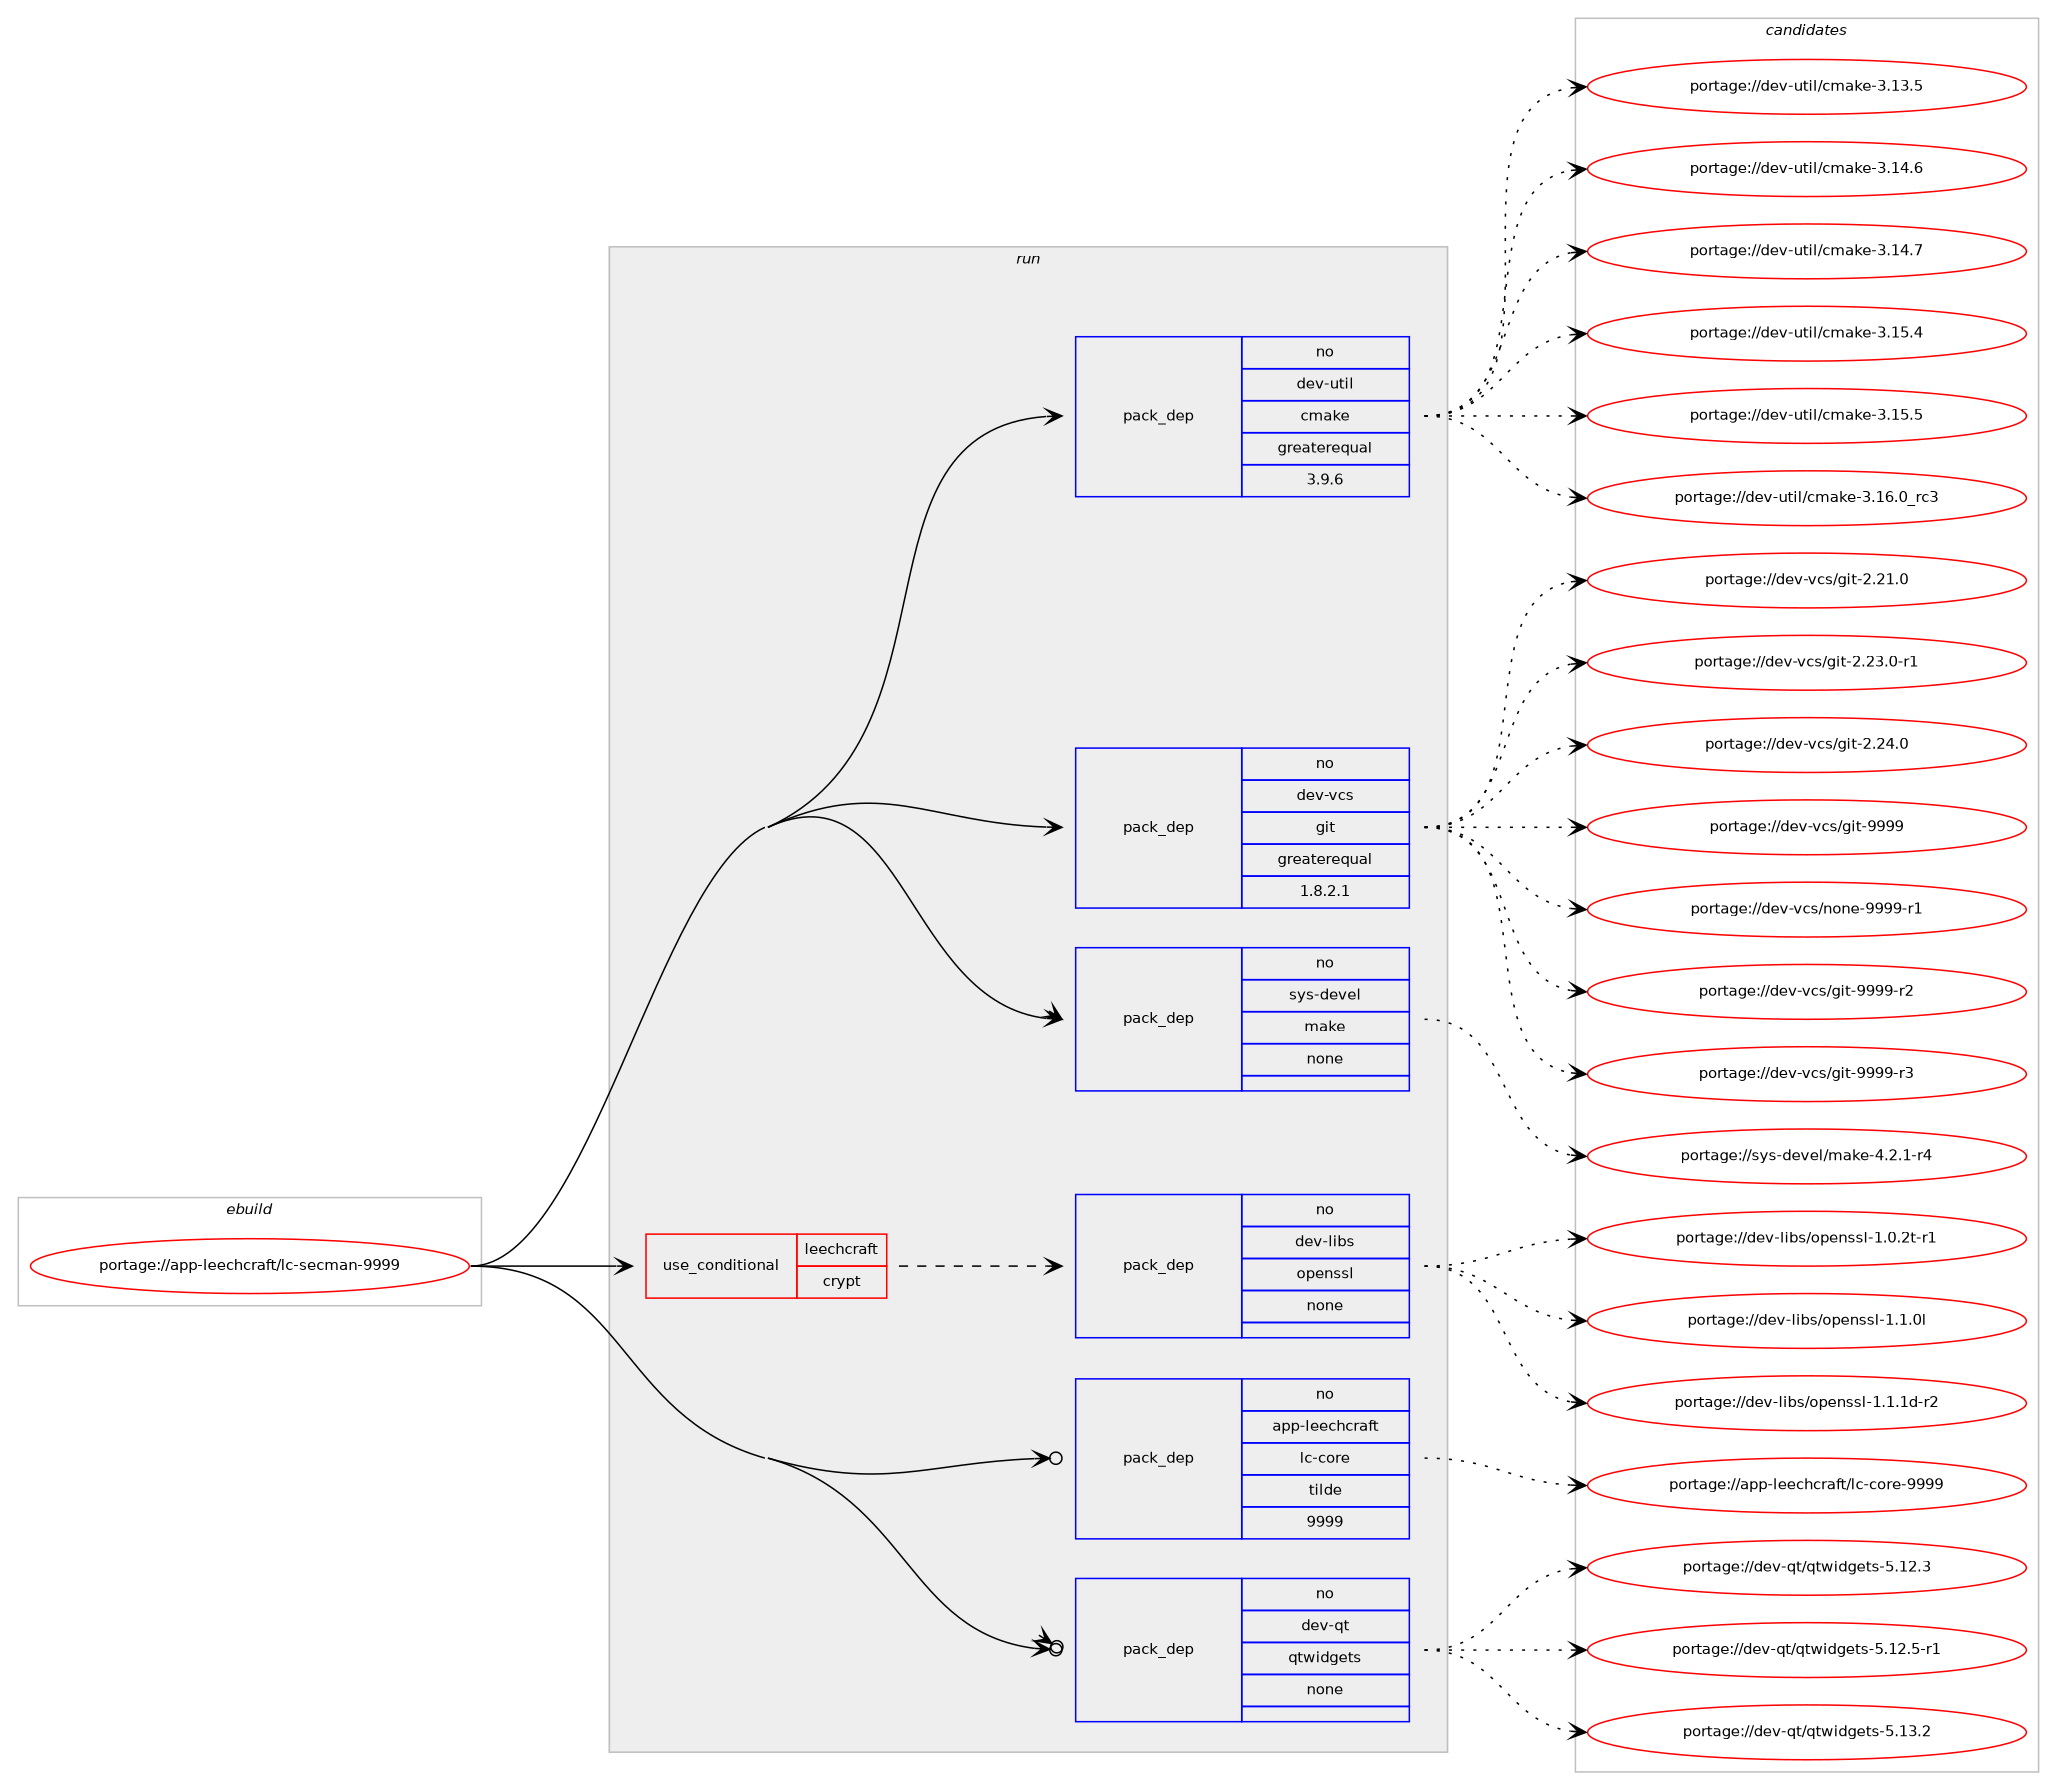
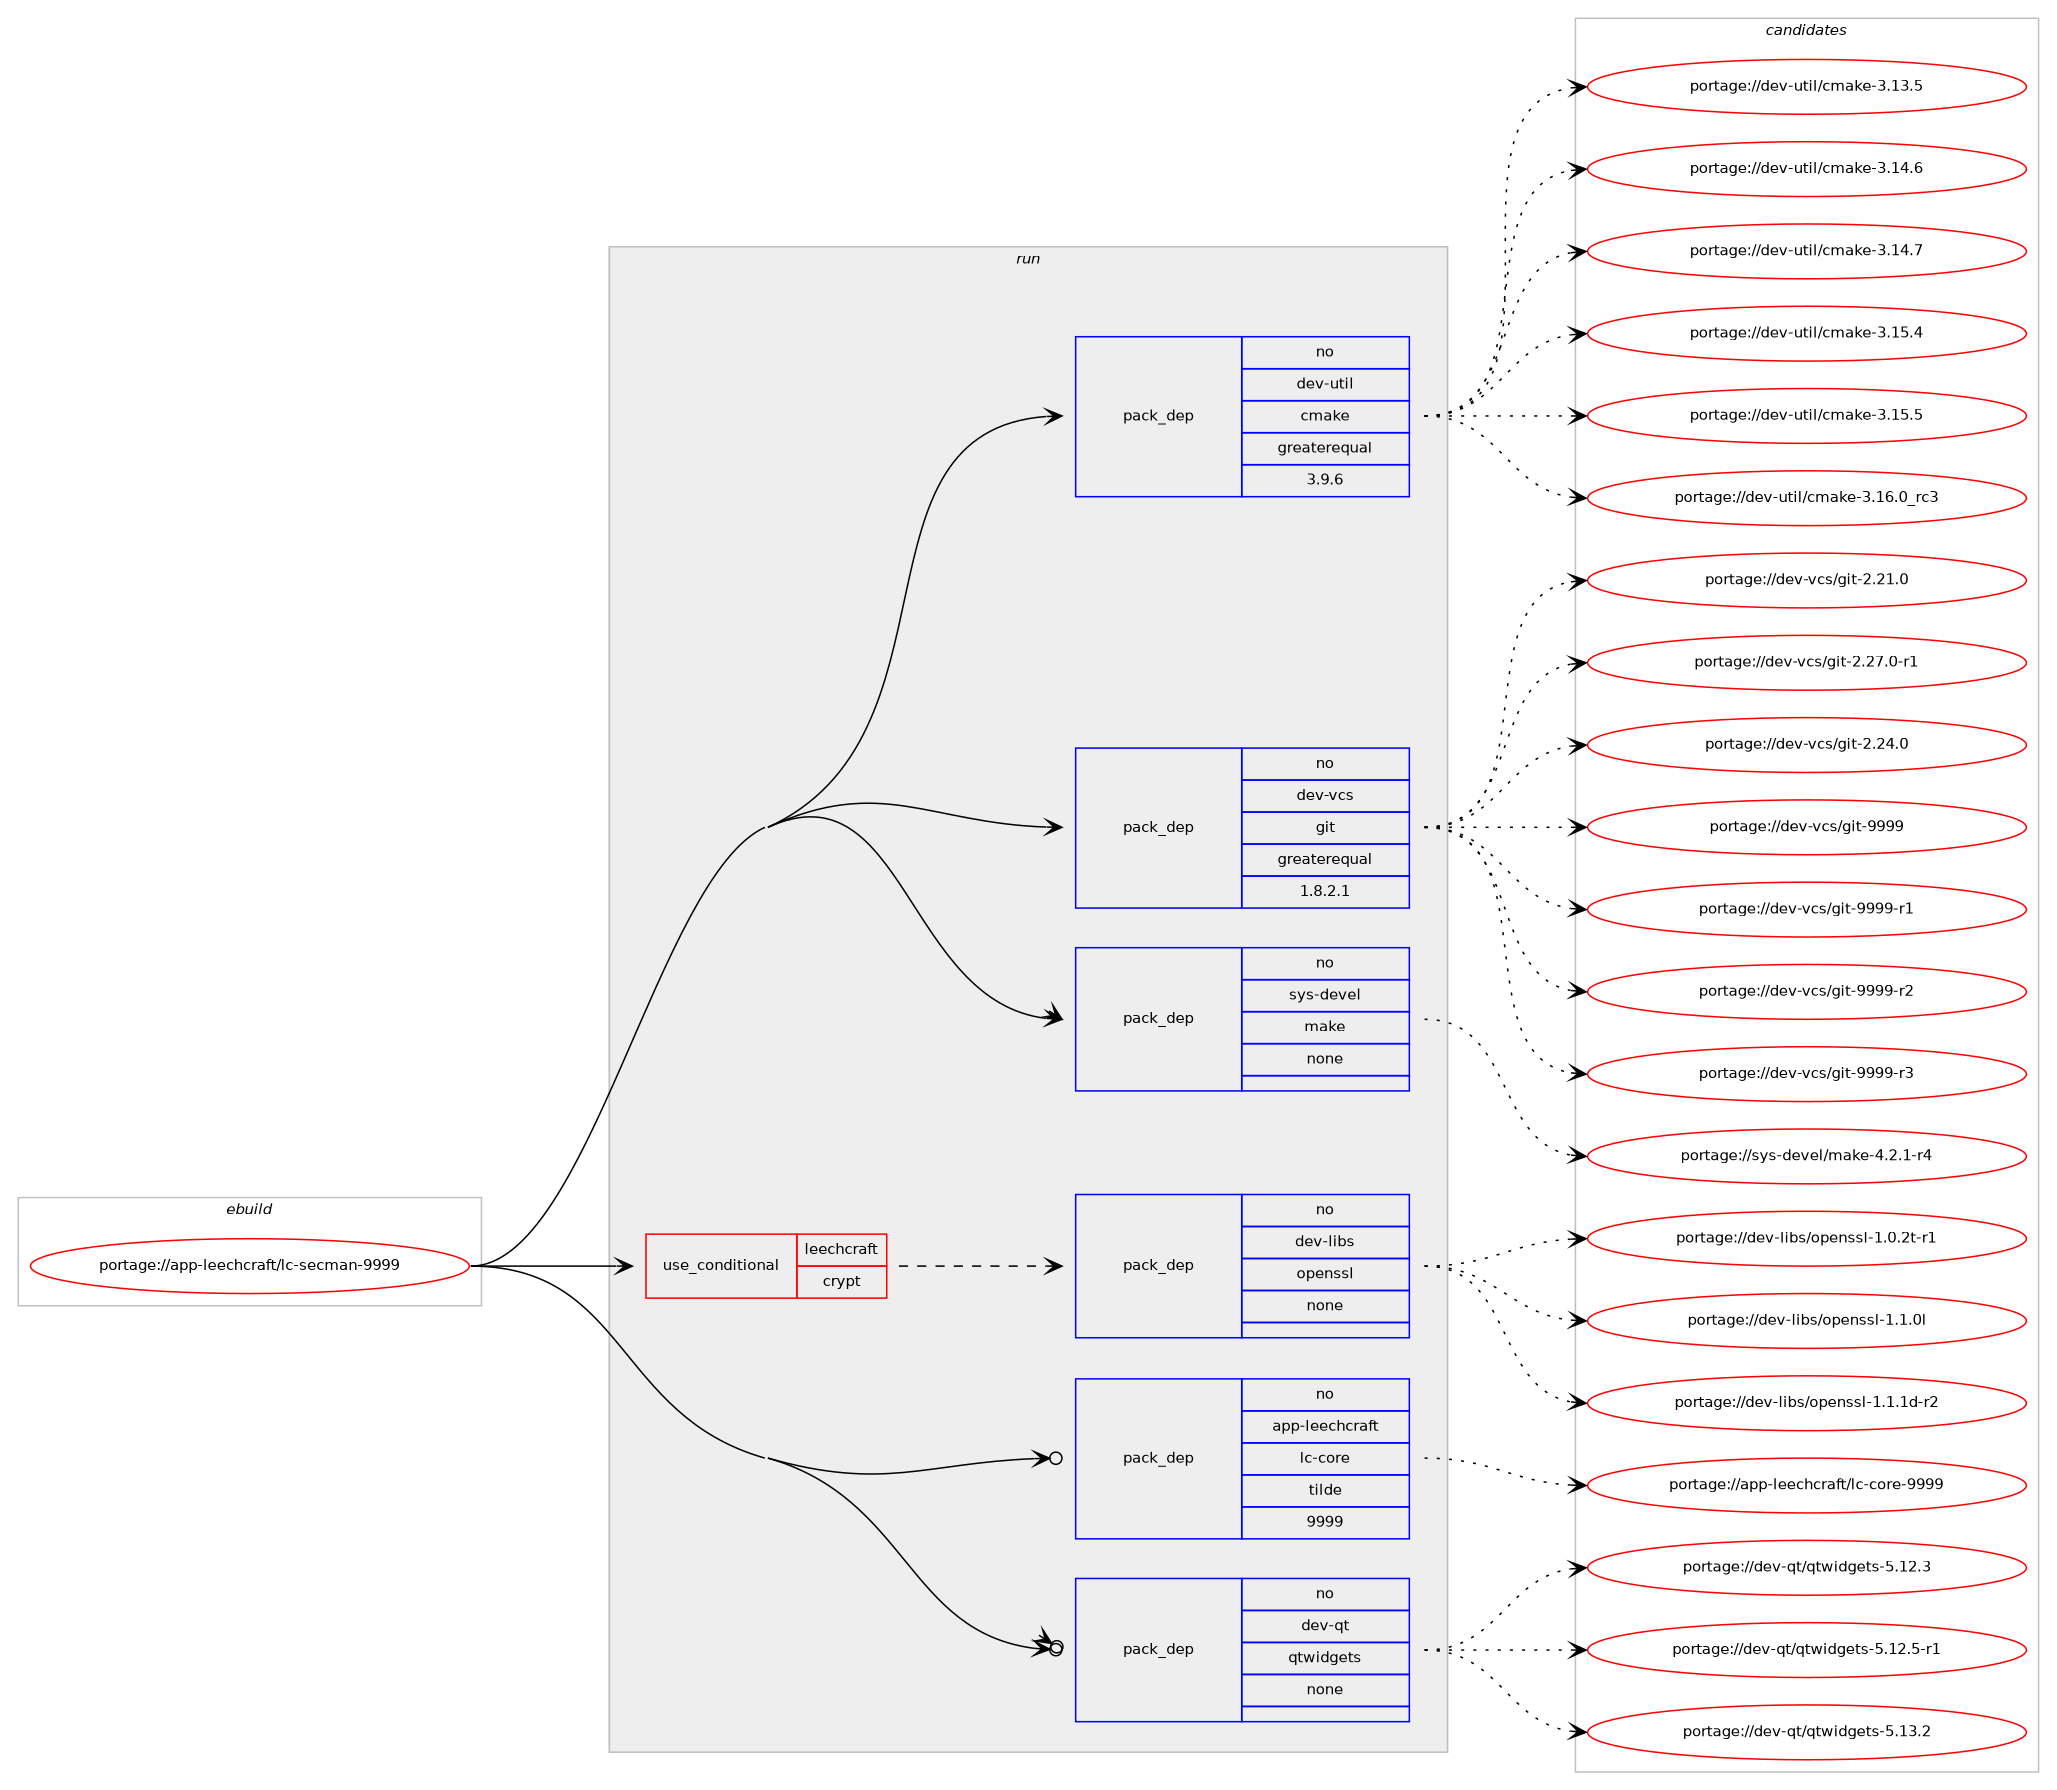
(1807, 663) -> (1807, 663)
(1807, 910) -> (1807, 910)
